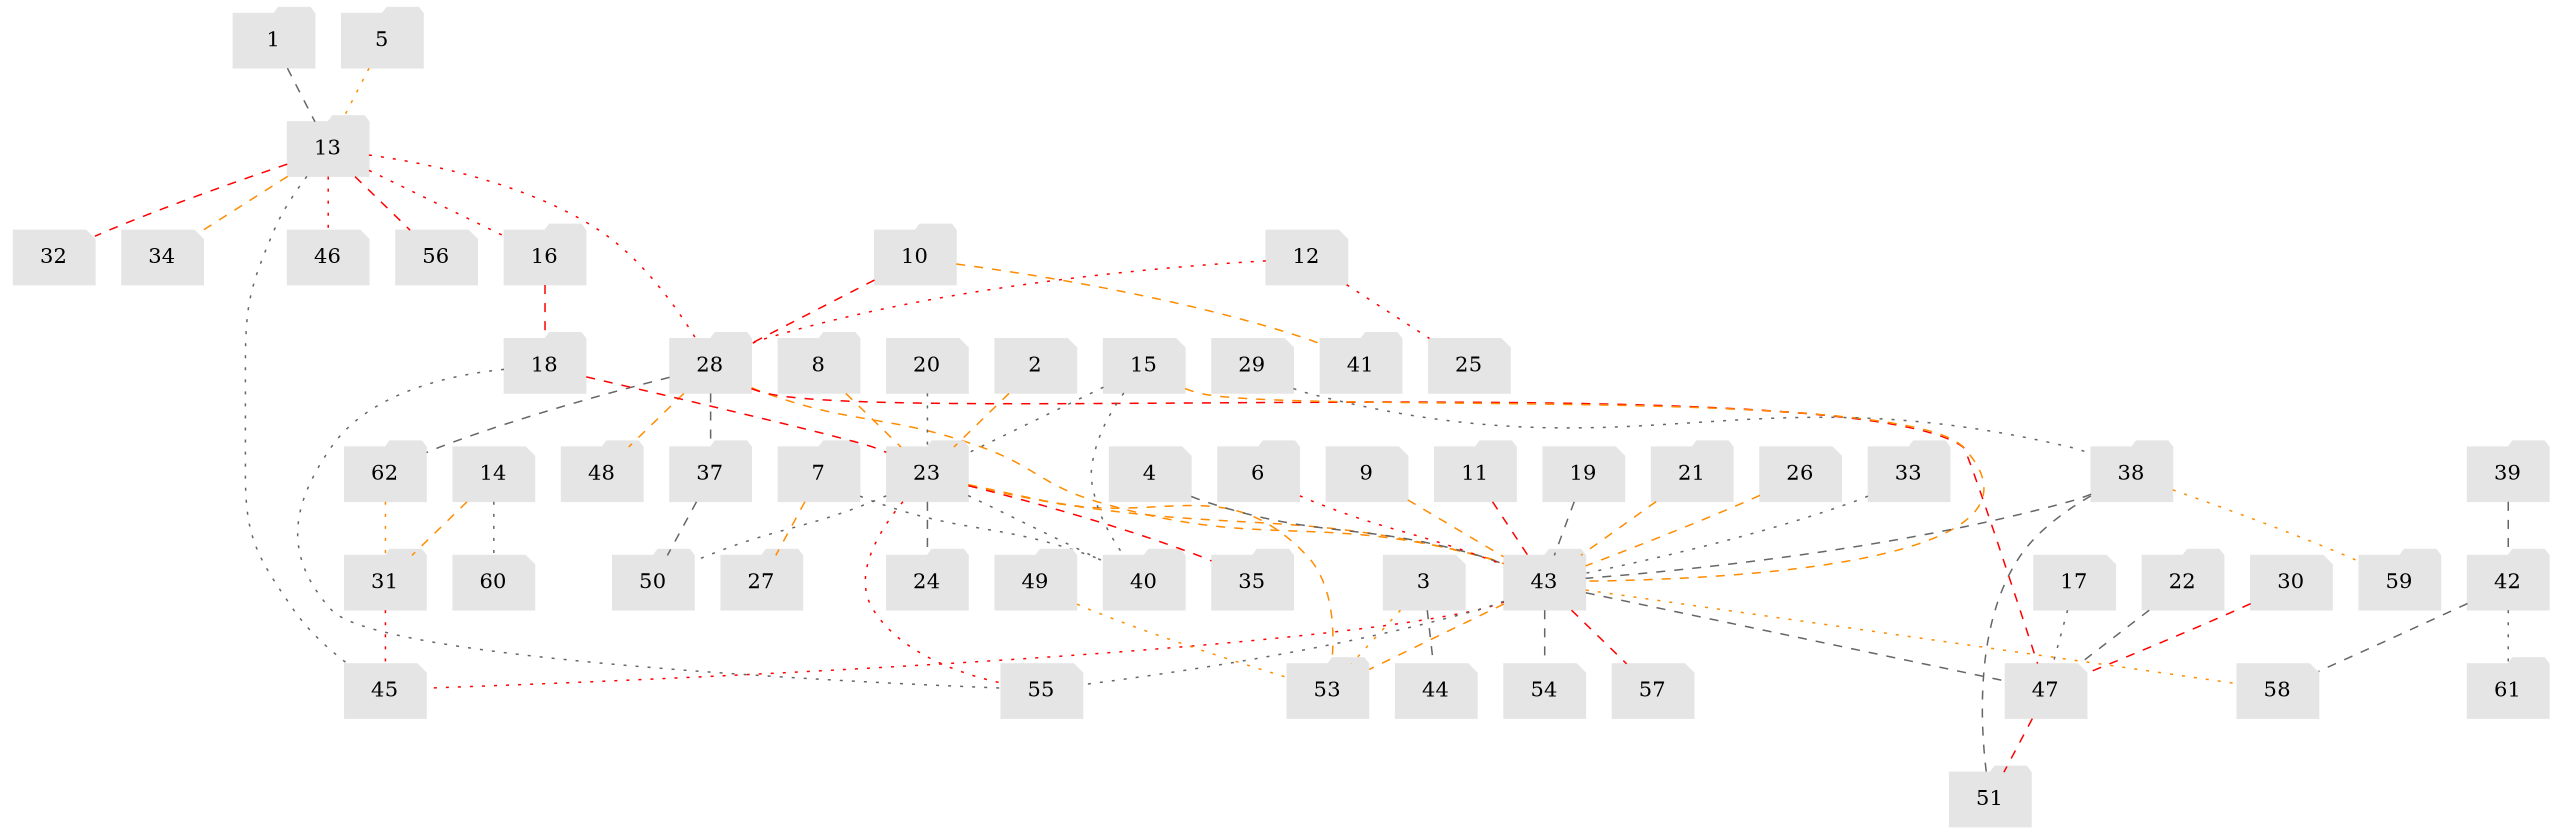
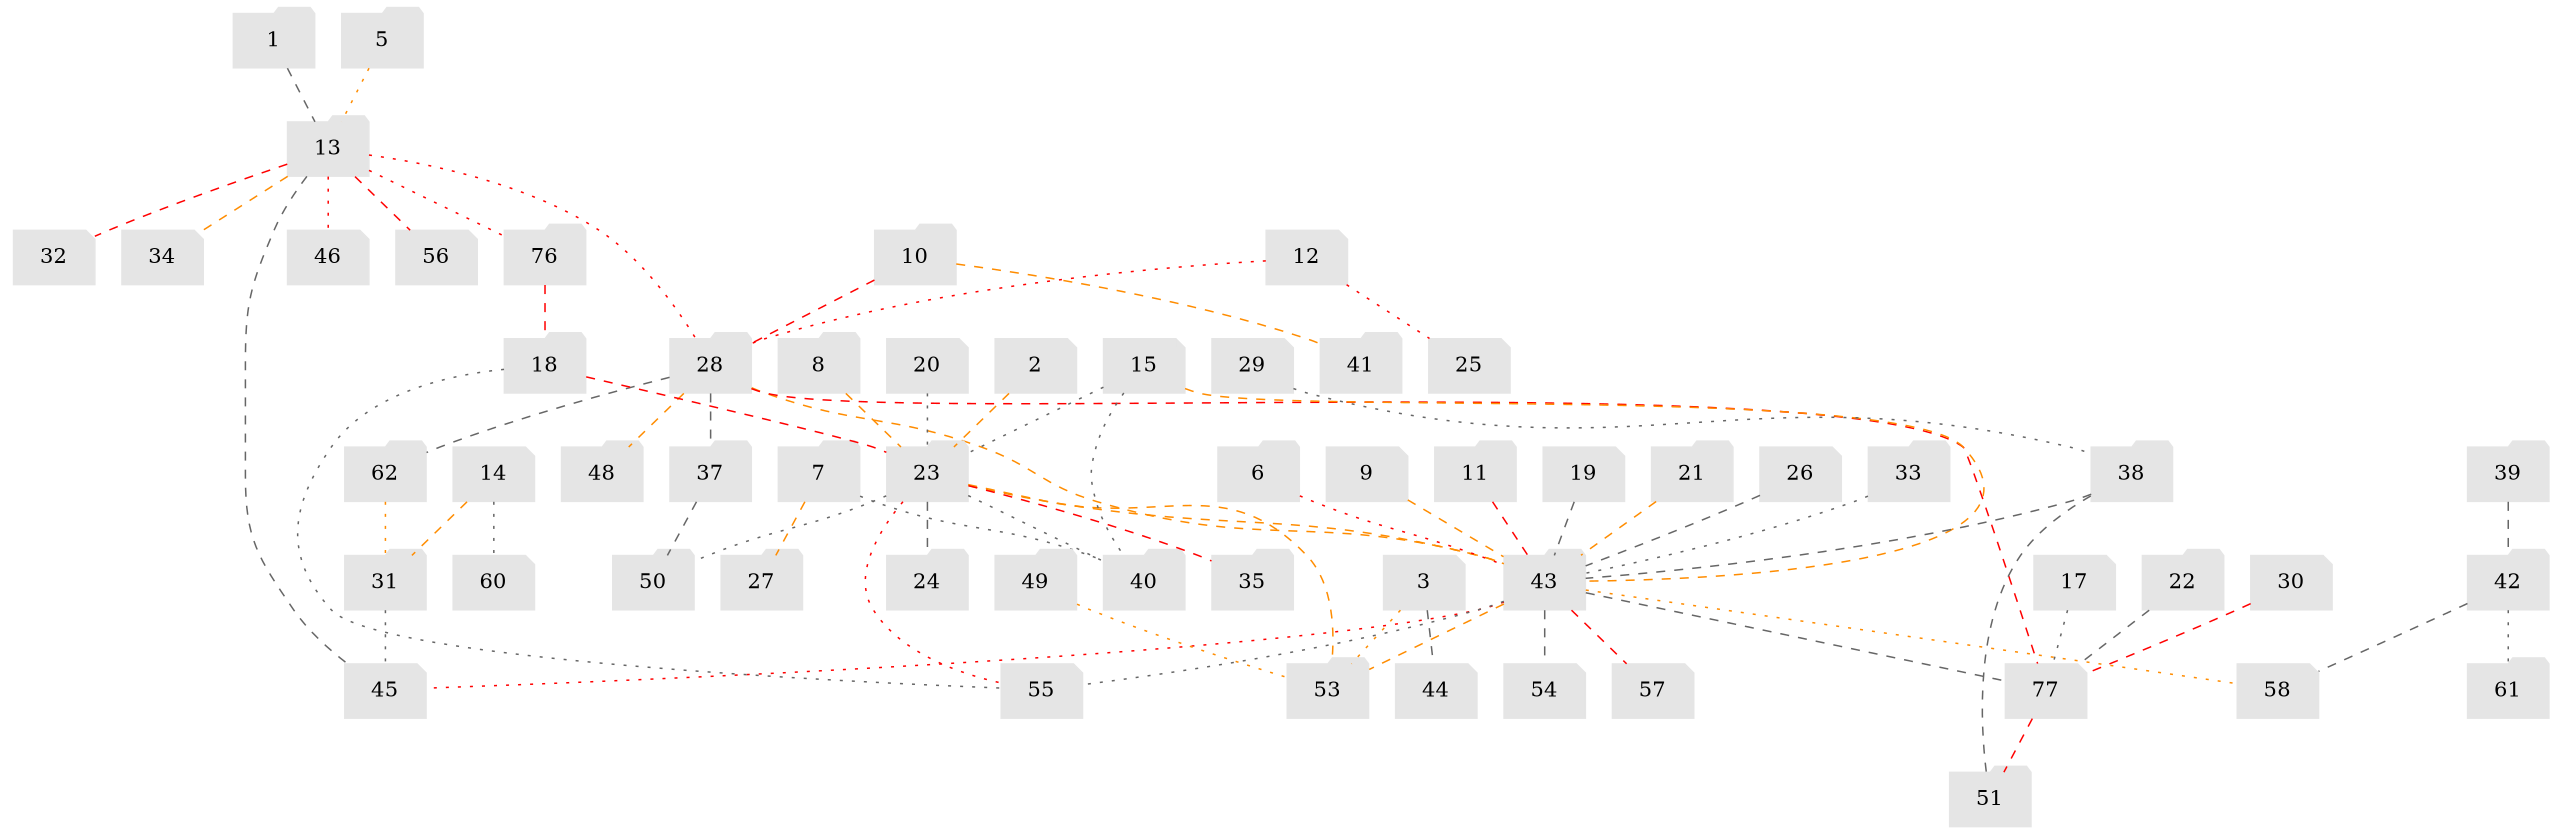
(545, 257) -> (545, 257)
(245, 430) -> (245, 430)
(1150, 474) -> none
(1673, 532) -> (1673, 532)
(2400, 583) -> none
(385, 641) -> (385, 641)
(2046, 691) -> (2046, 691)
